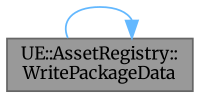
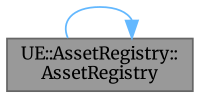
(100, 65) -> (100, 65)
